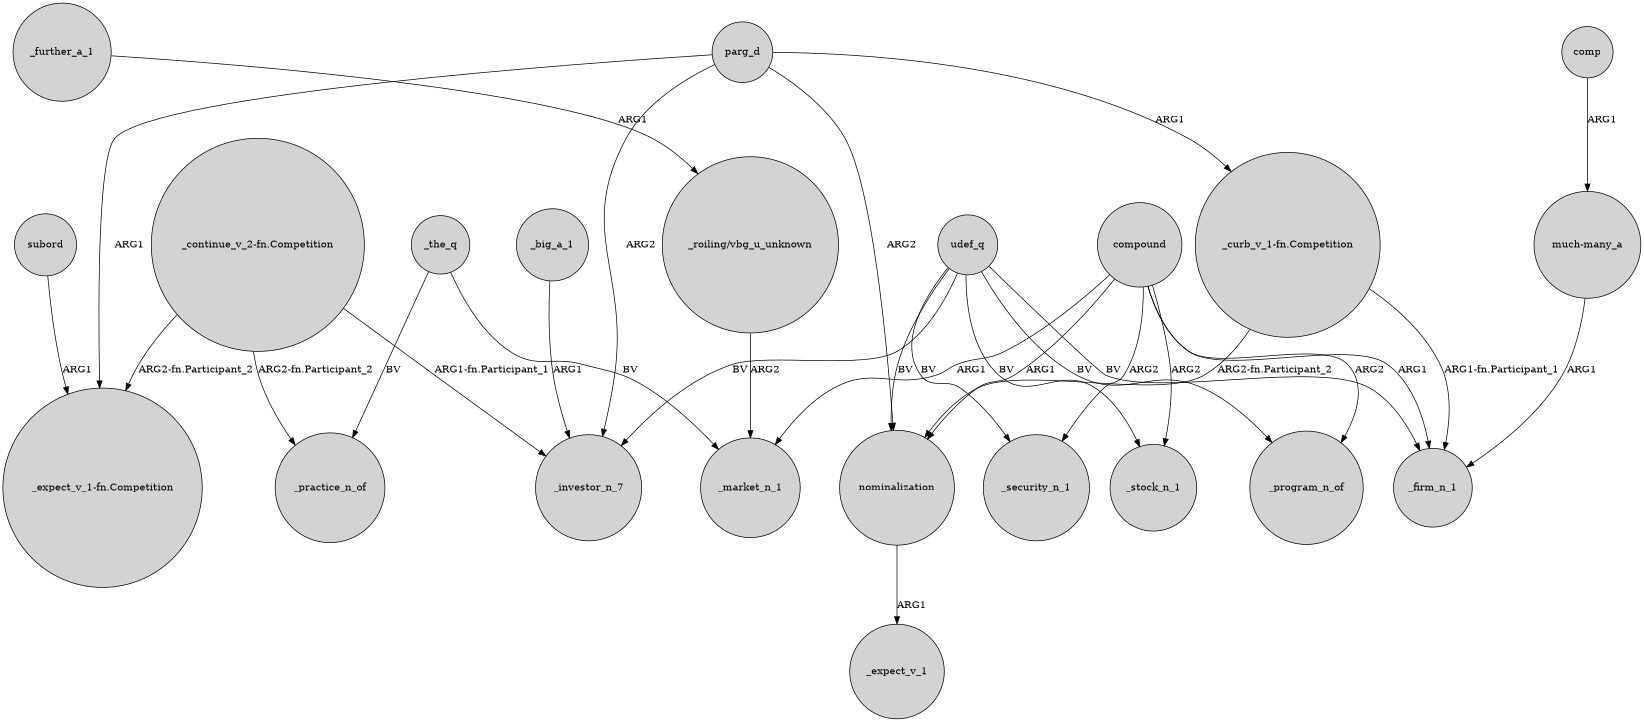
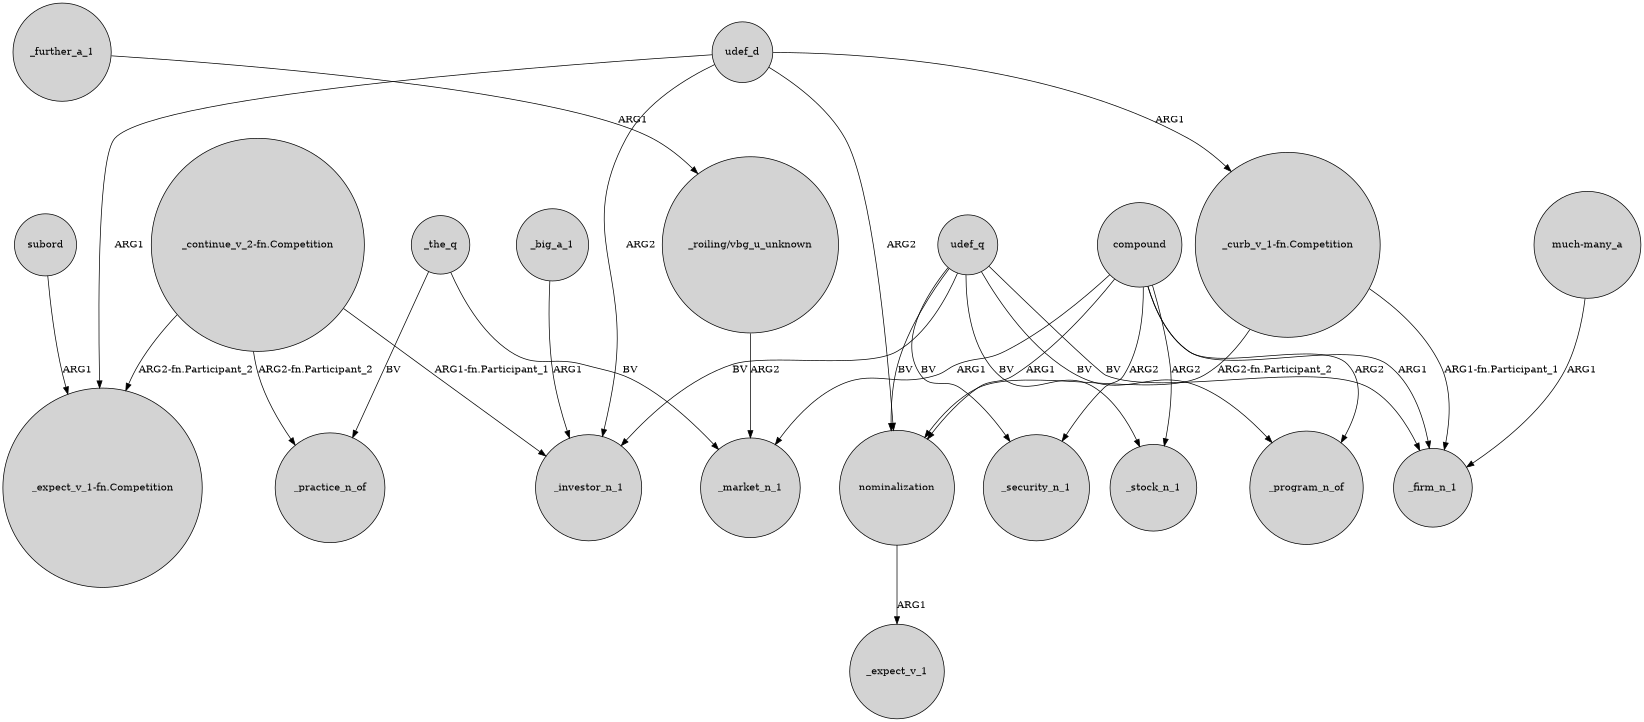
(742, 52) -> (742, 52)
(1587, 52) -> none
(589, 488) -> (589, 488)
